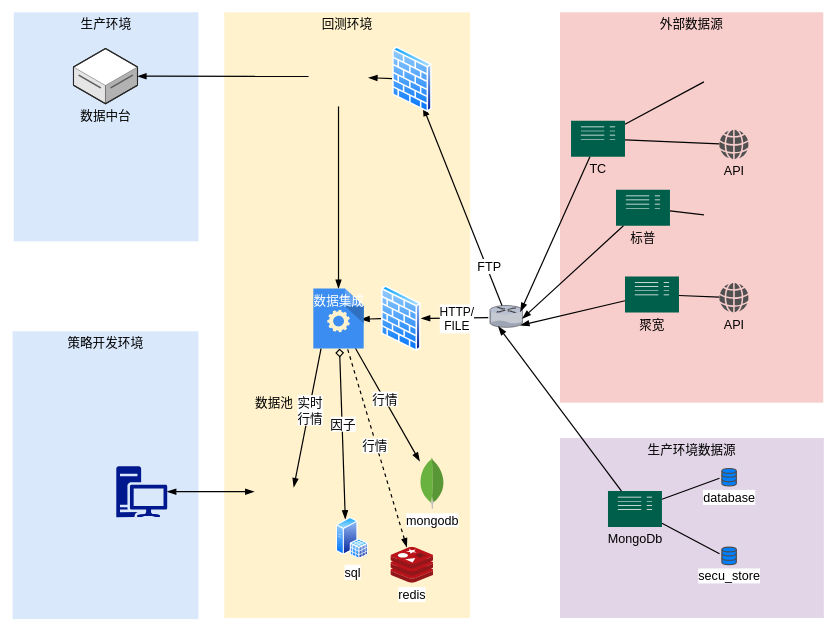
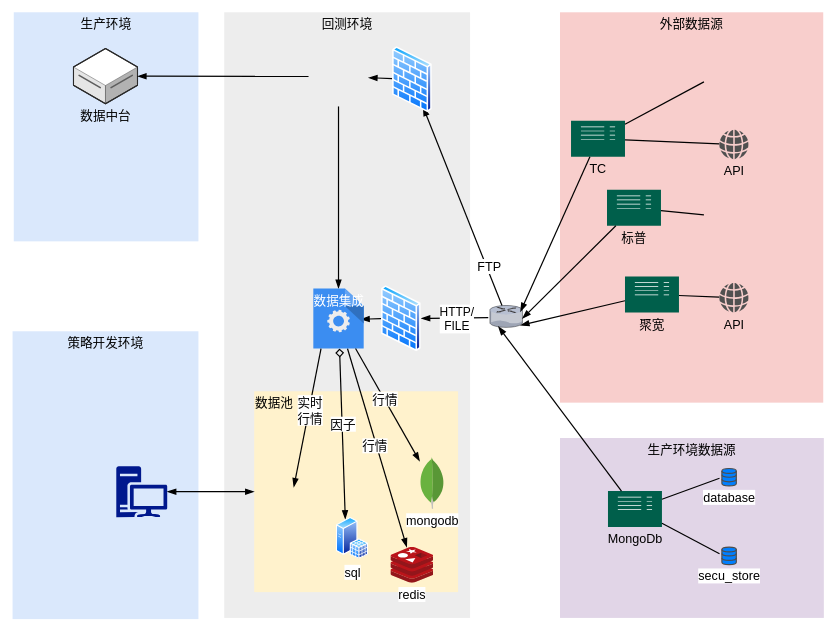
(347, 24) -> (347, 24)
(643, 208) -> (634, 208)
(361, 395) -> (361, 395)
